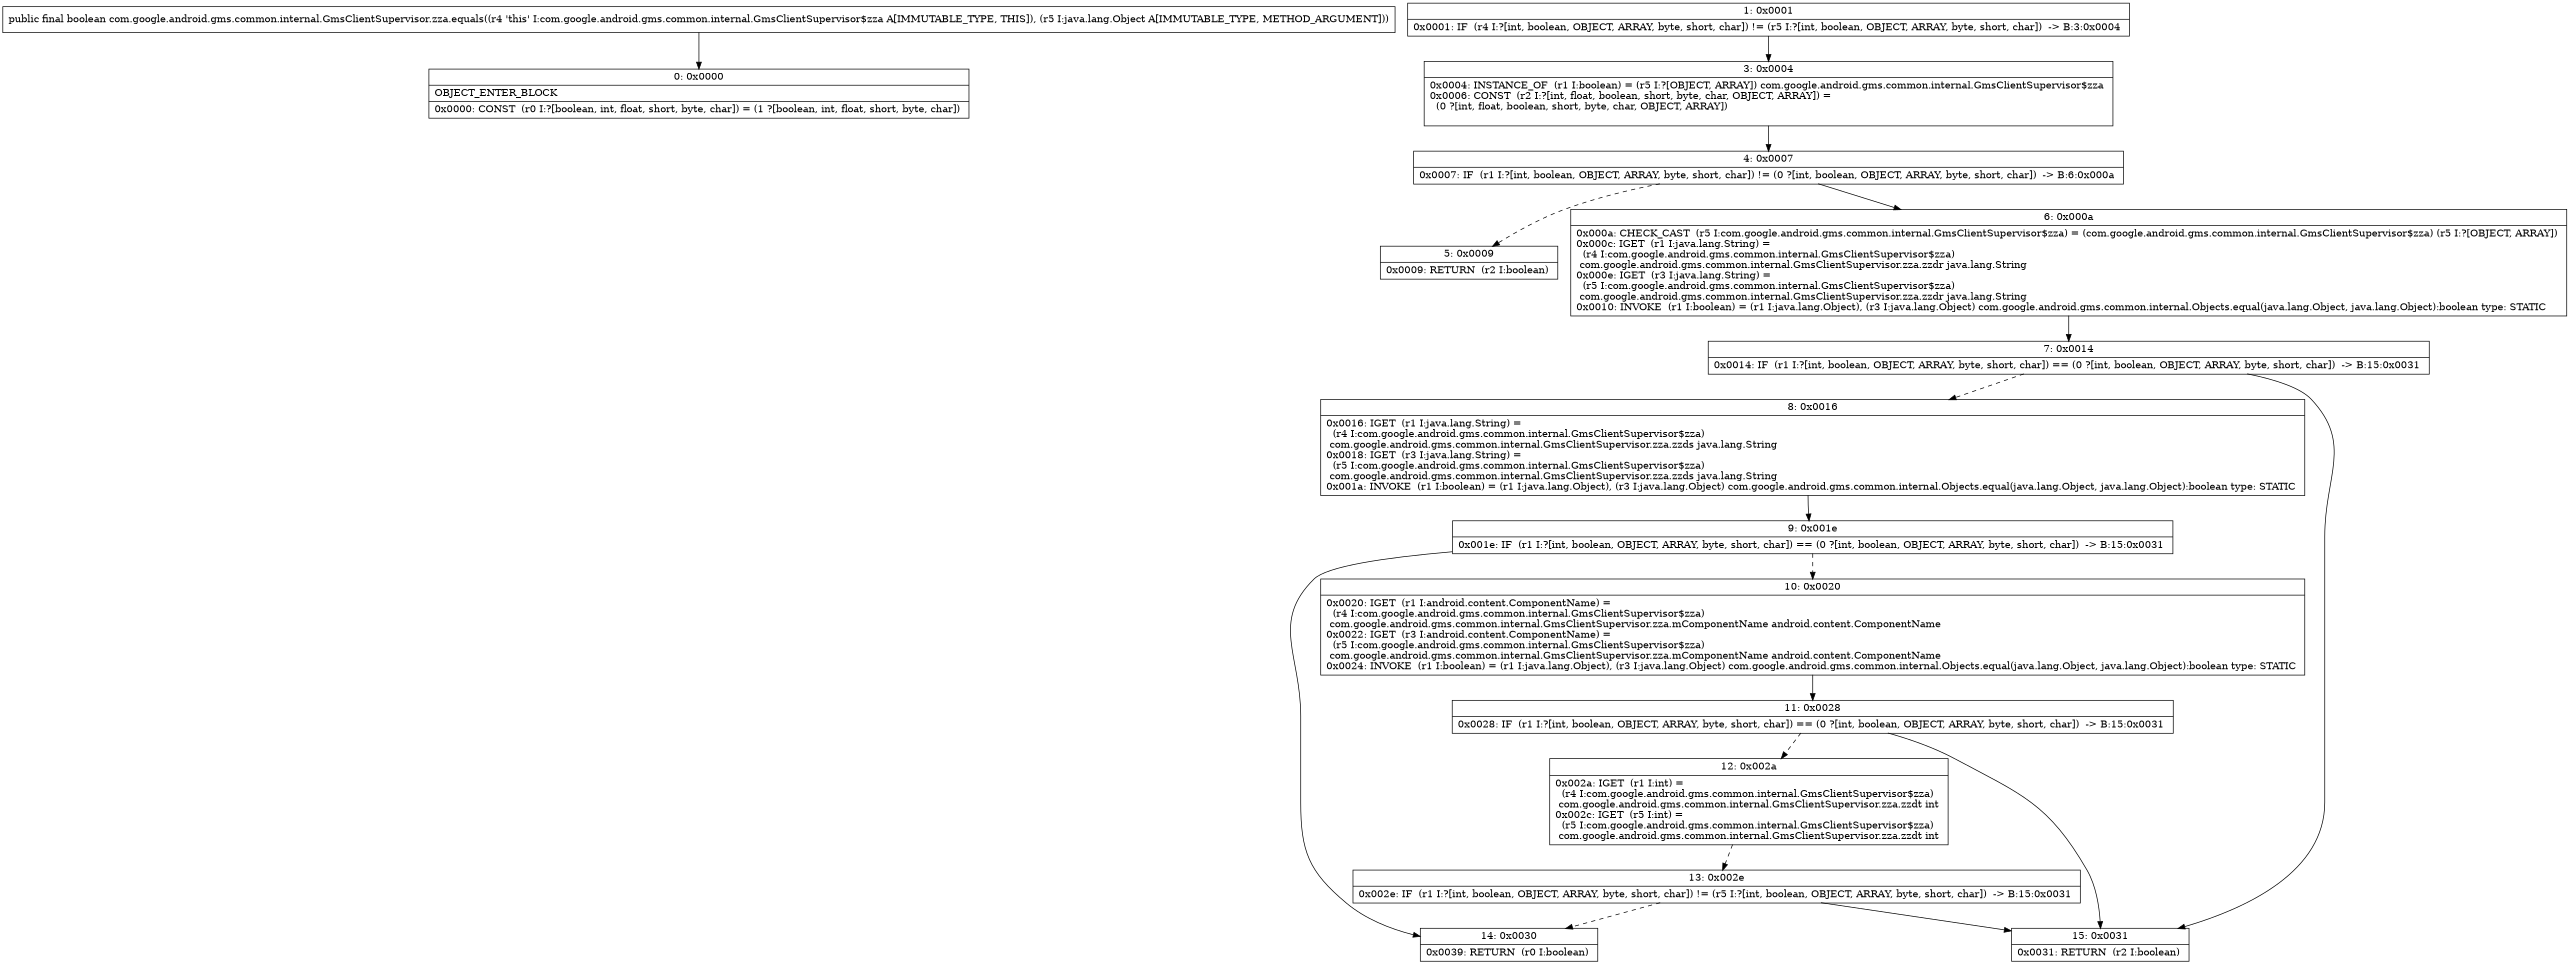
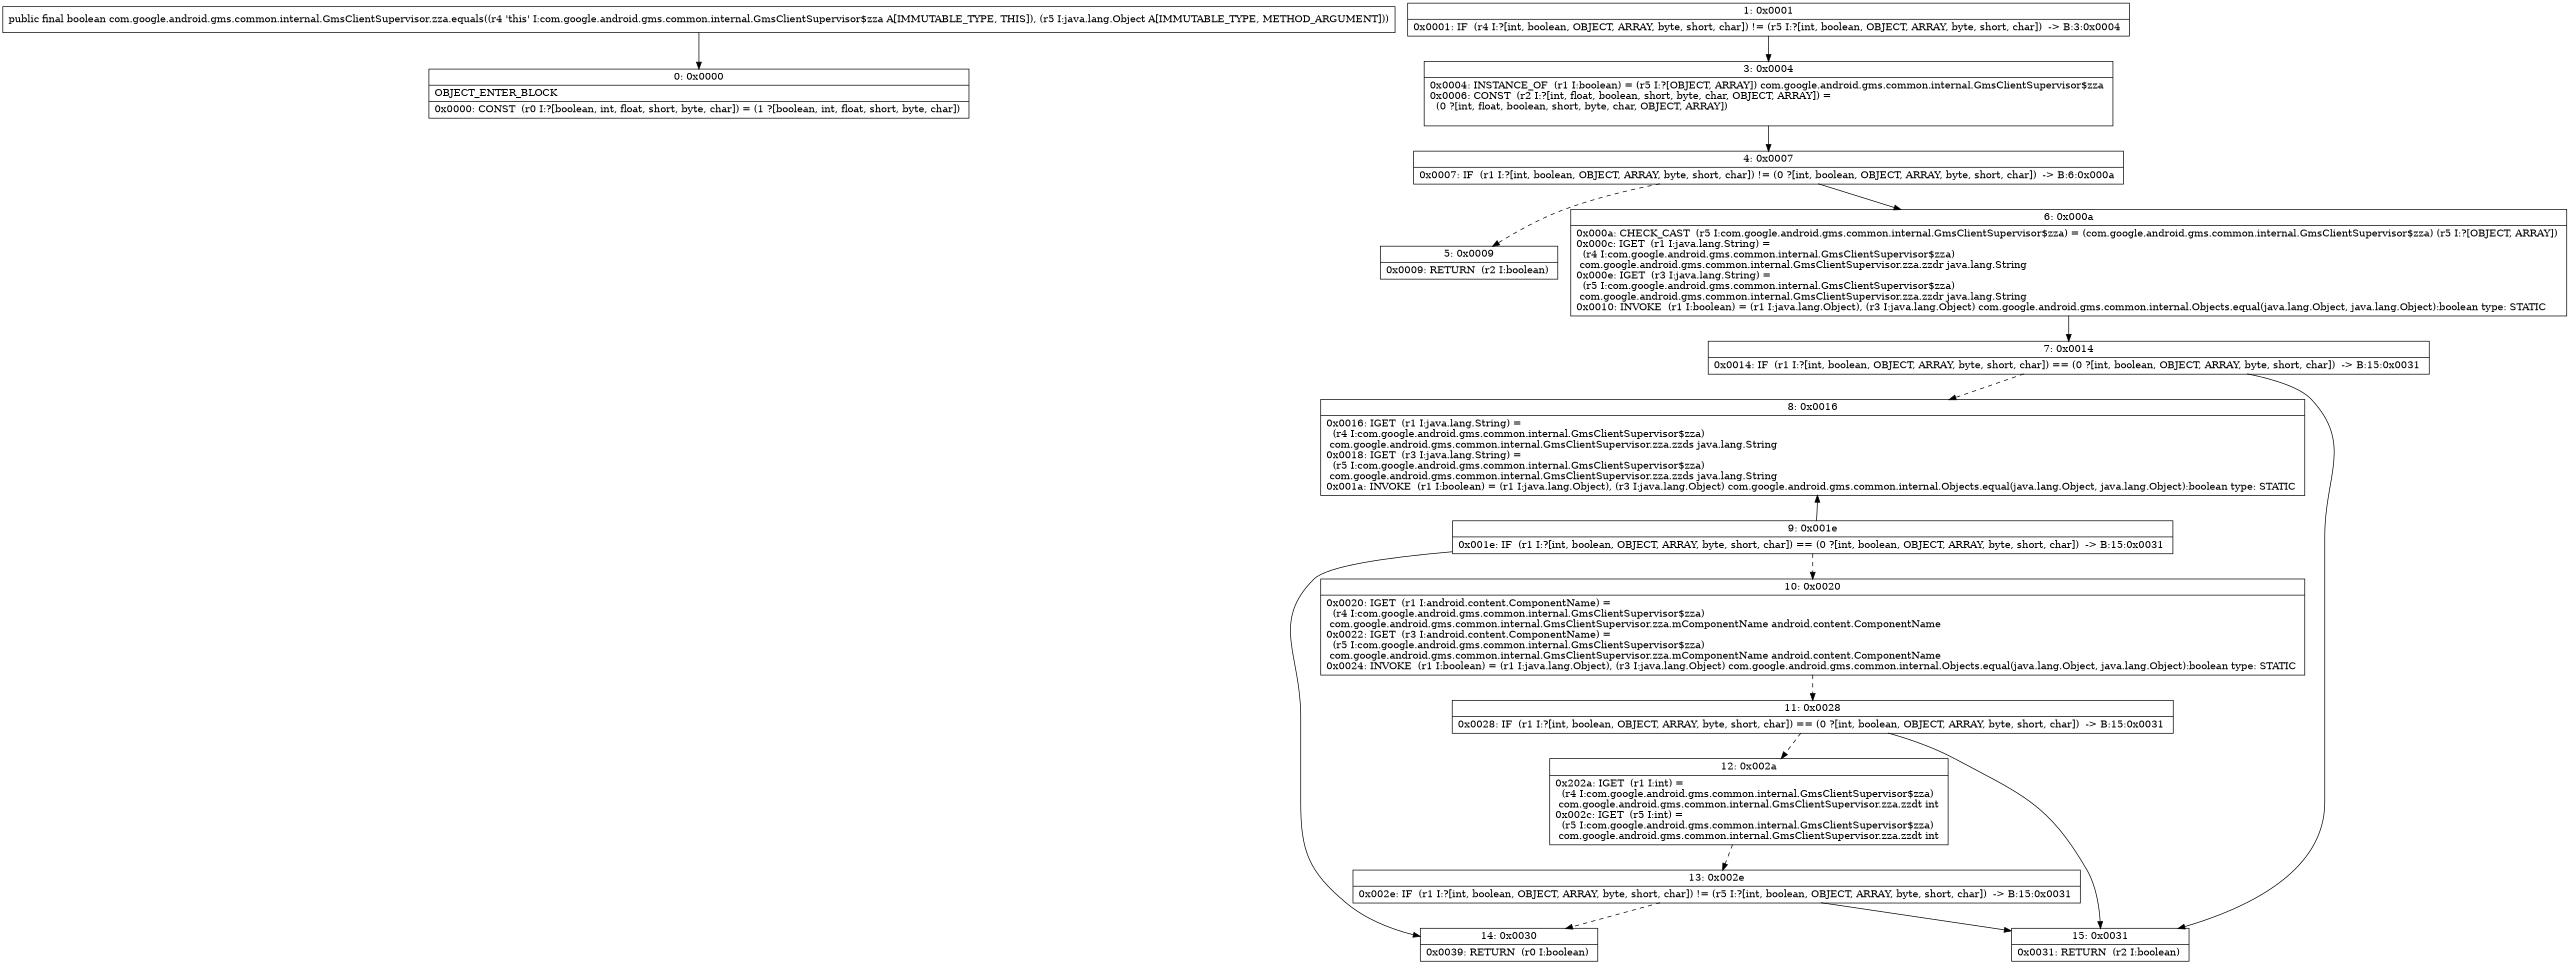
(1808, 505) -> (1817, 512)
(1813, 684) -> (1813, 684)
(1621, 783) -> (1621, 783)
